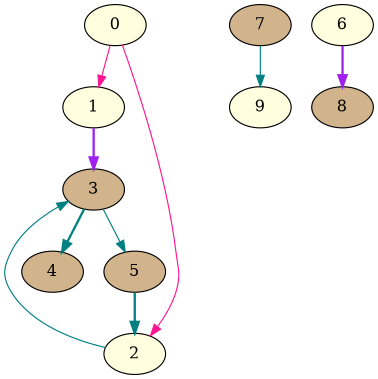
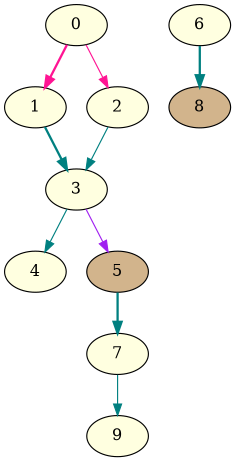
(260, 25) -> (118, 354)
(106, 61) -> (59, 61)
(343, 61) -> (200, 61)
(94, 143) -> (53, 143)
(94, 190) -> (76, 190)
(76, 226) -> (59, 226)
(112, 226) -> (94, 226)
(53, 272) -> (35, 272)
(135, 307) -> (118, 307)
